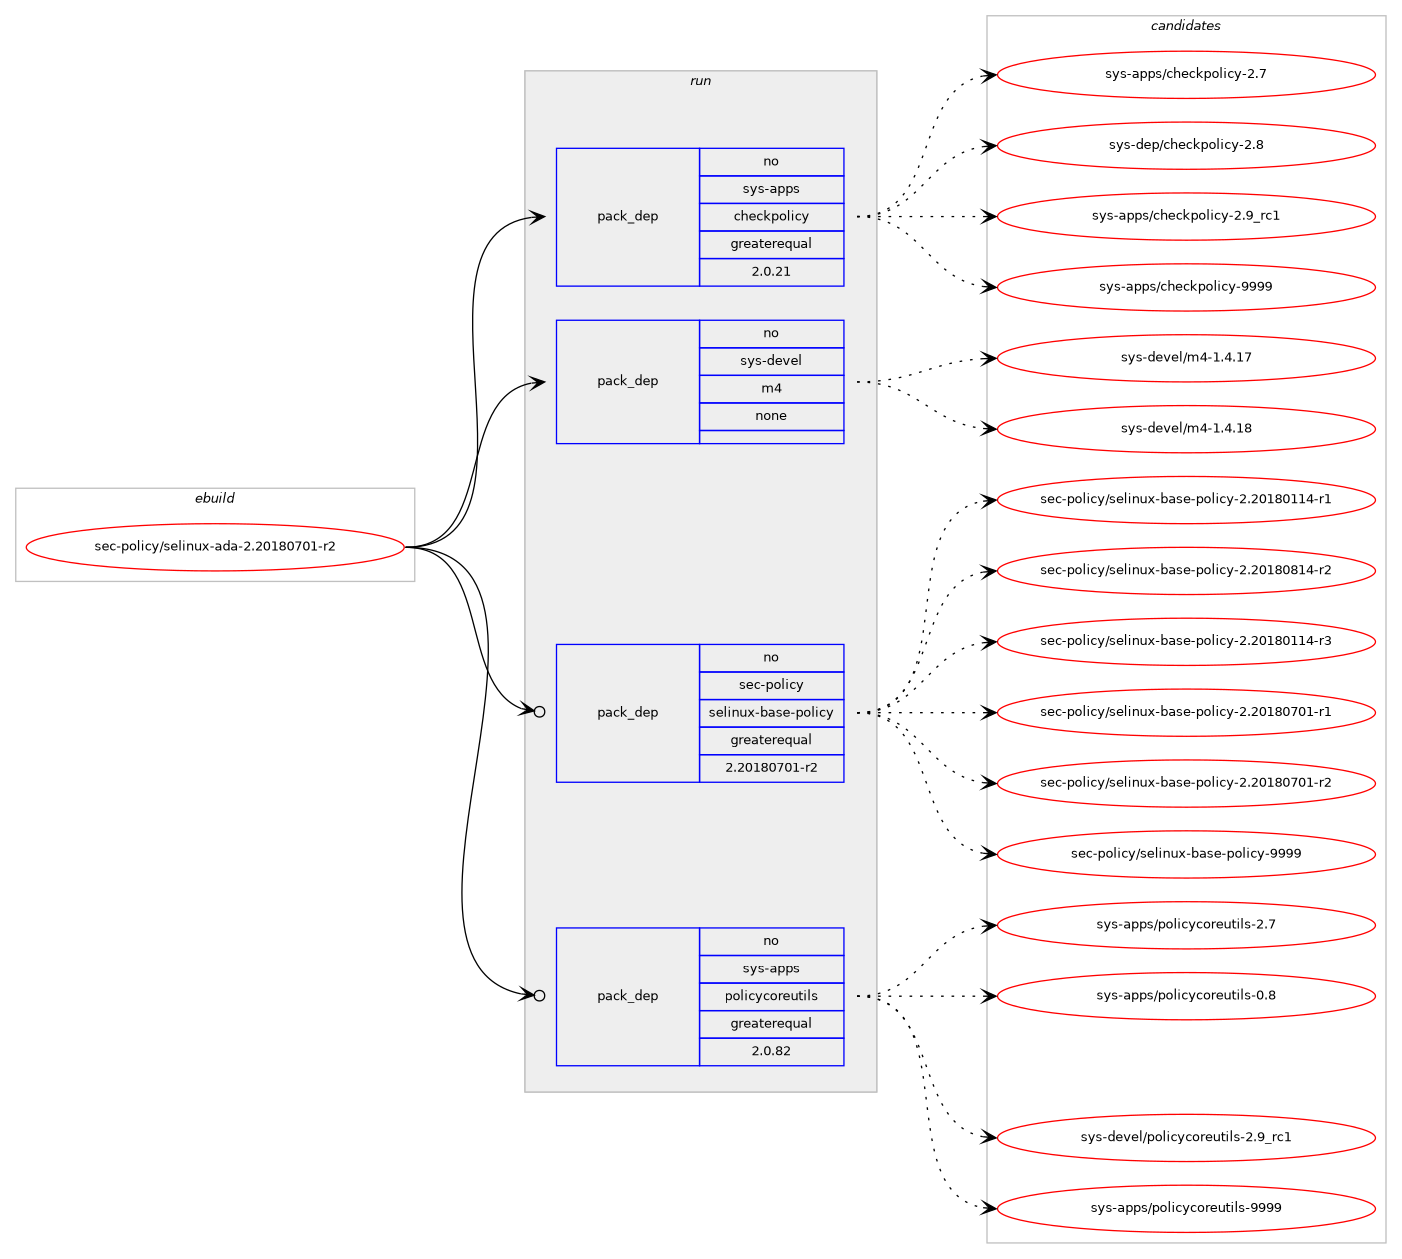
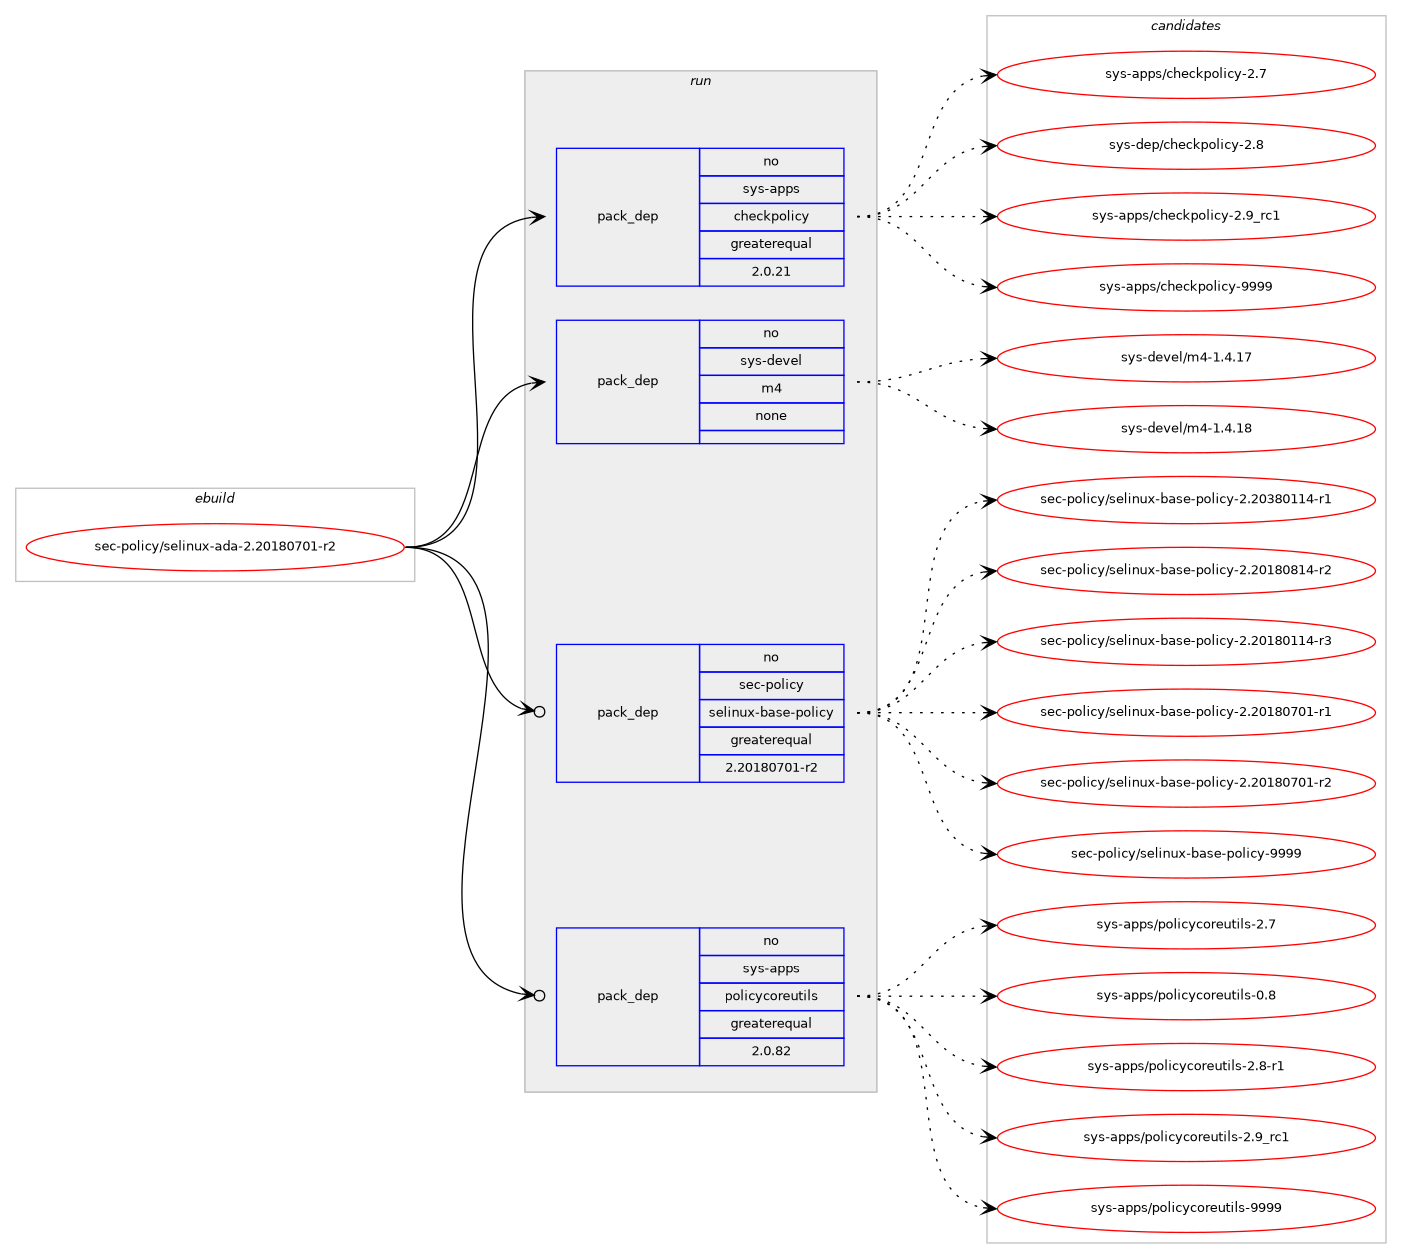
(1186, 500) -> (1186, 500)
none -> (1186, 1067)
(1186, 1138) -> (1186, 1138)
